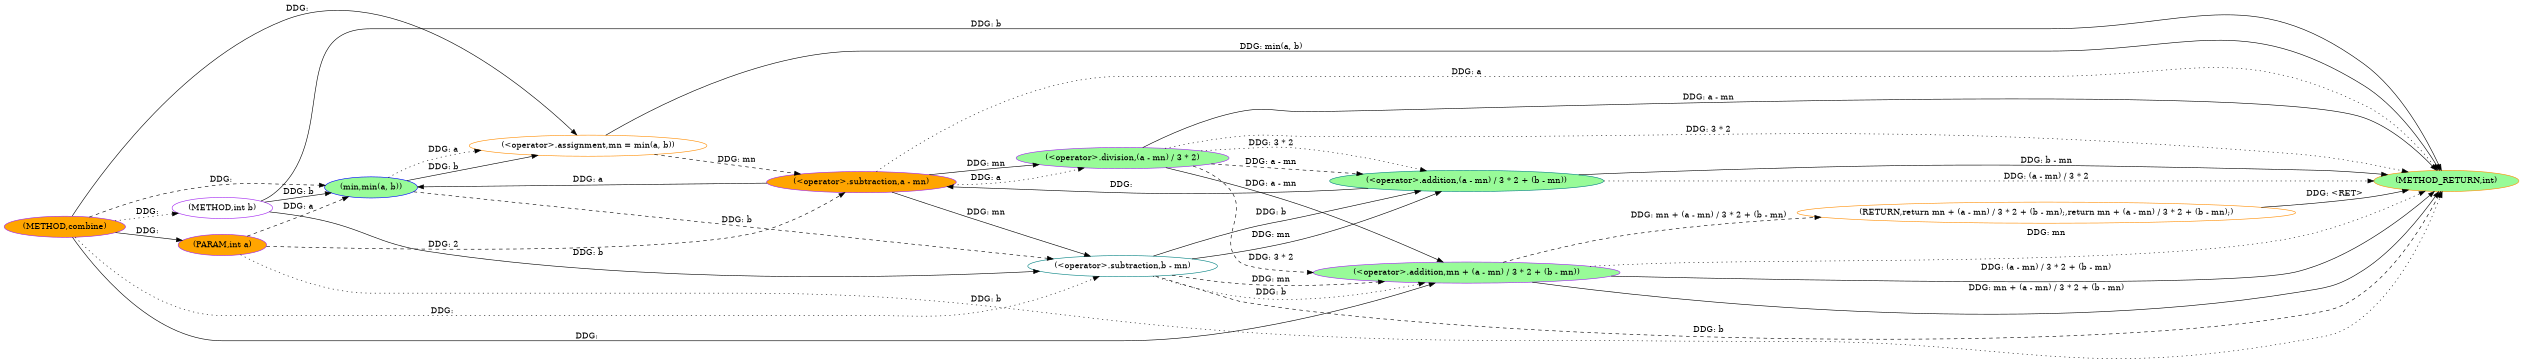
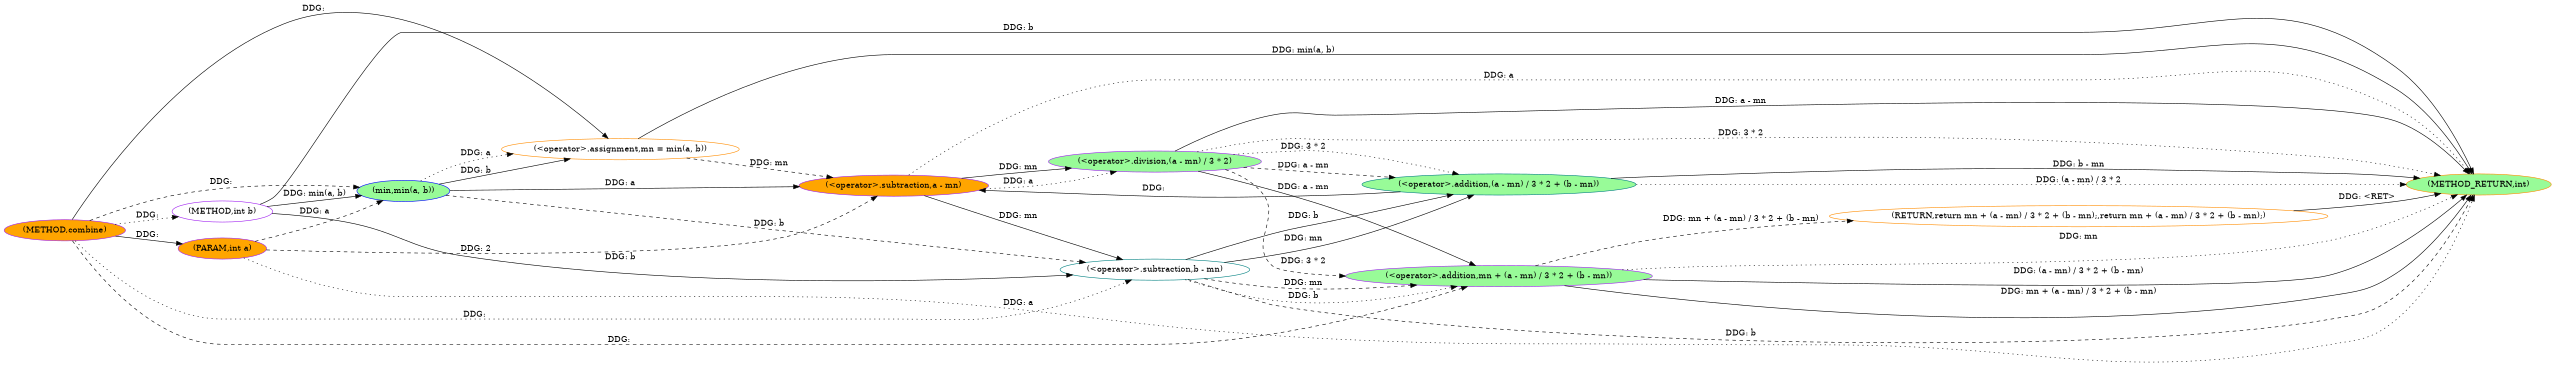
(595, 185) -> (622, 189)
(299, 192) -> (315, 194)
(986, 299) -> (1018, 303)
(735, 341) -> (751, 344)
